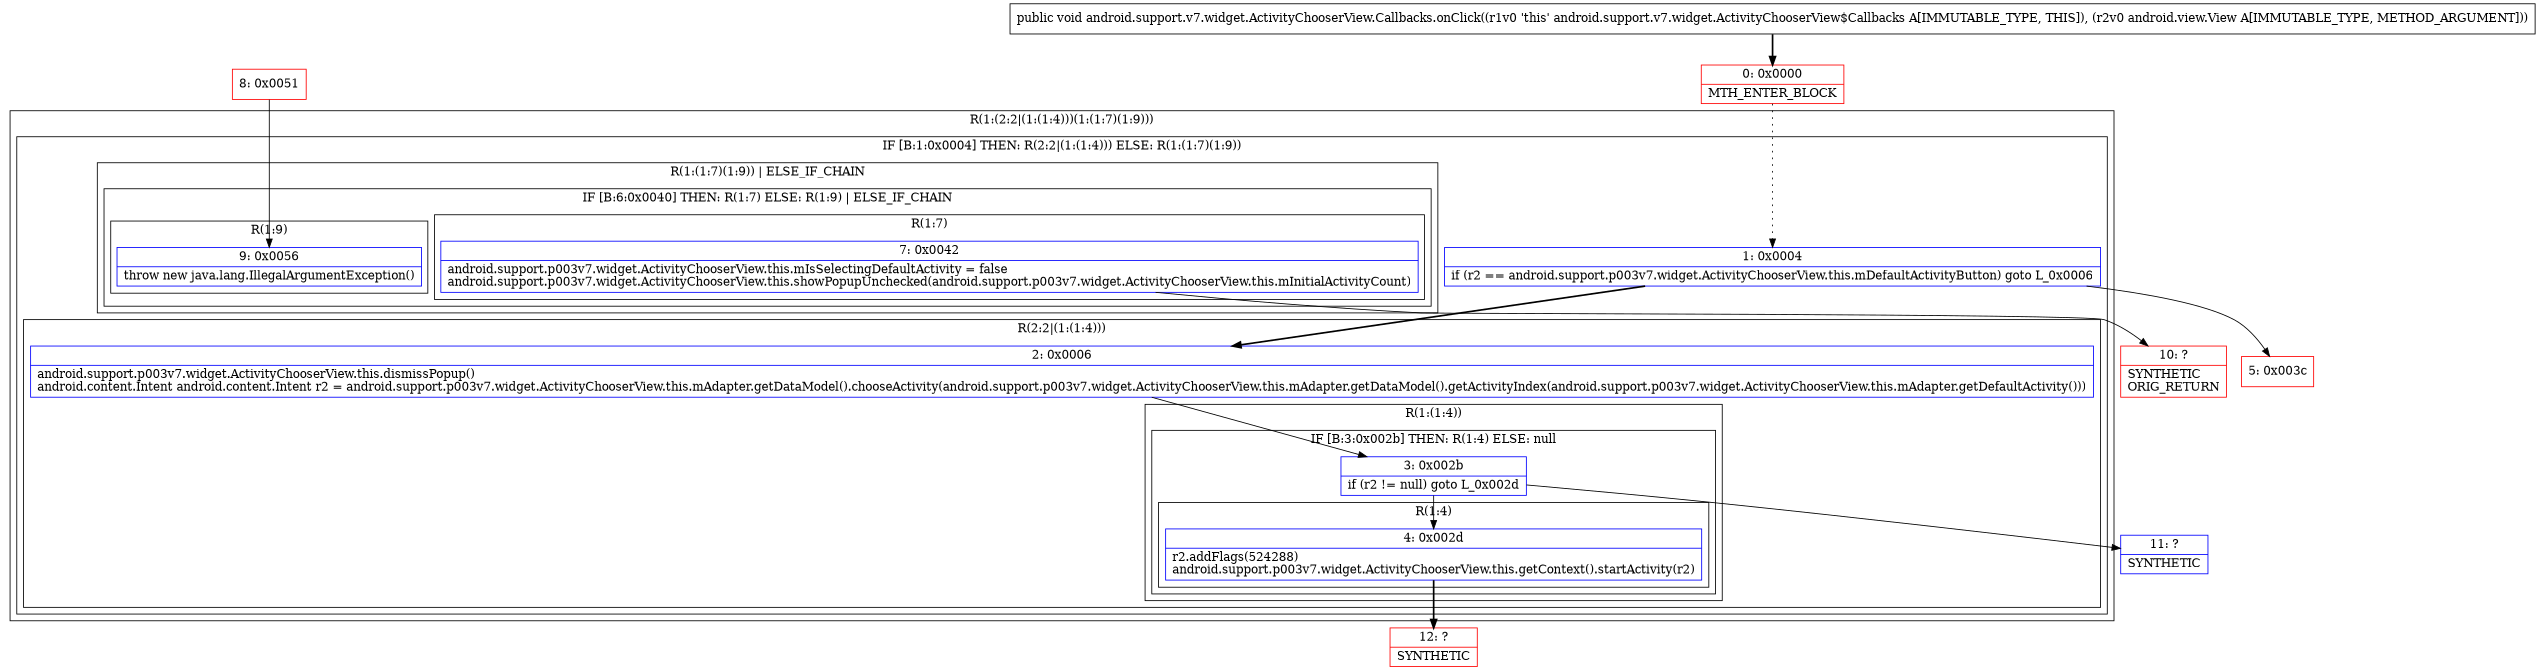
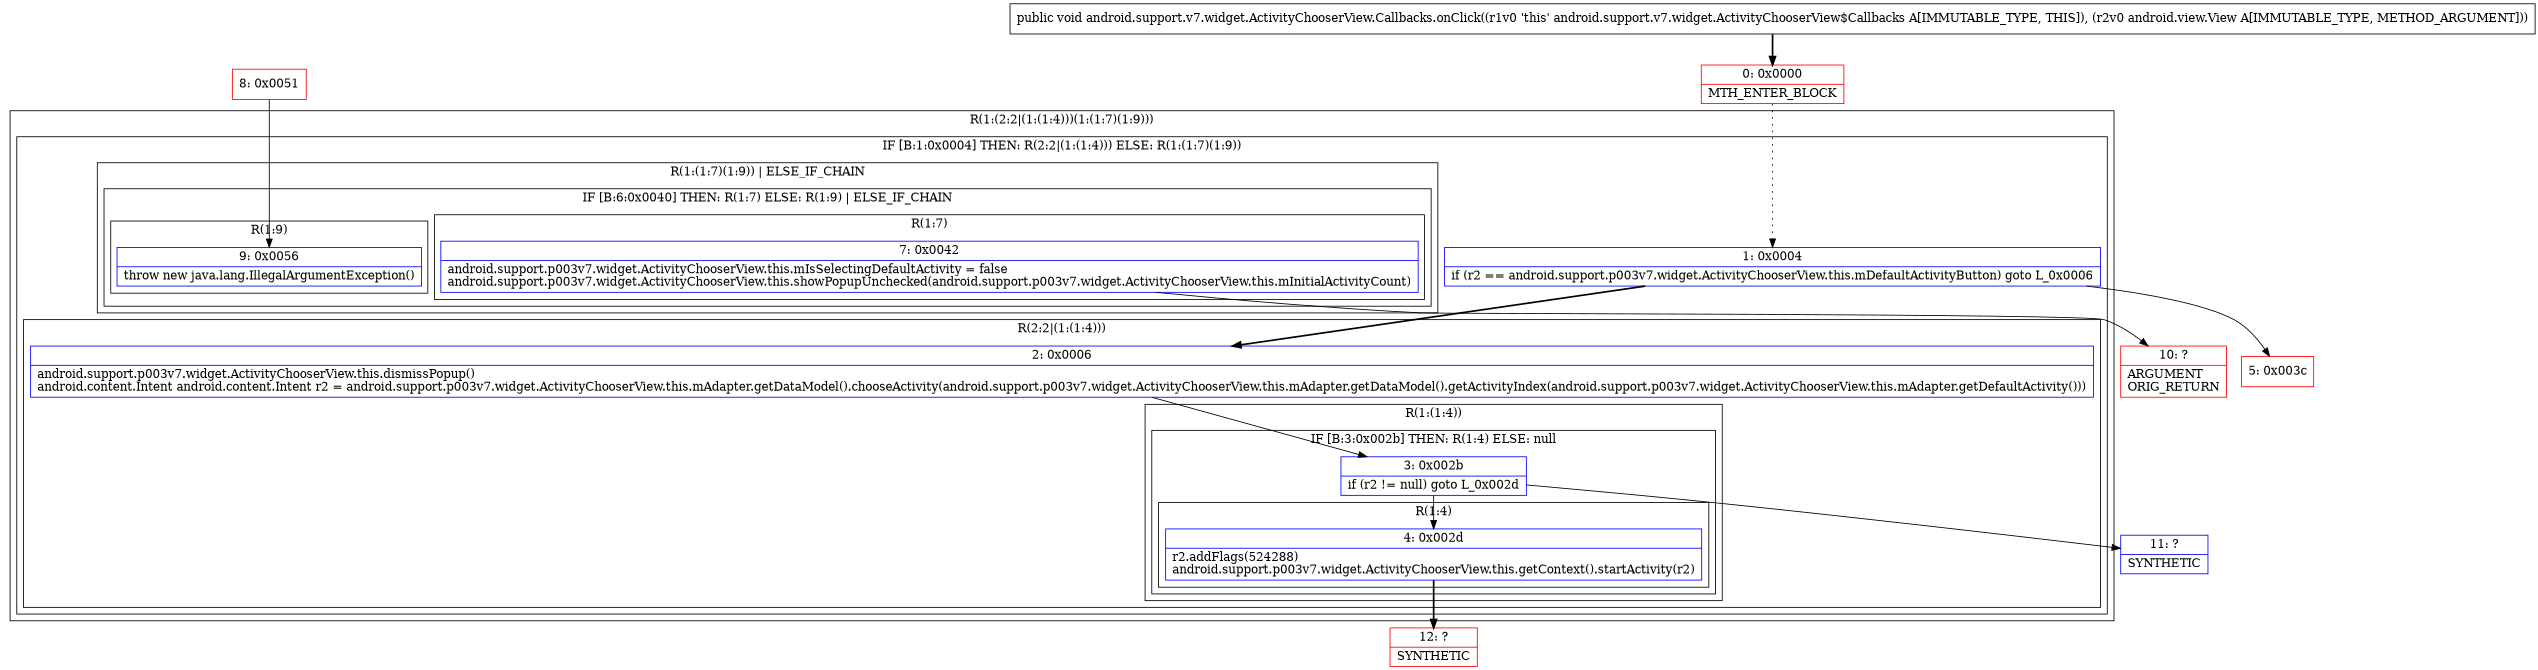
(2164, 375) -> (2165, 375)
